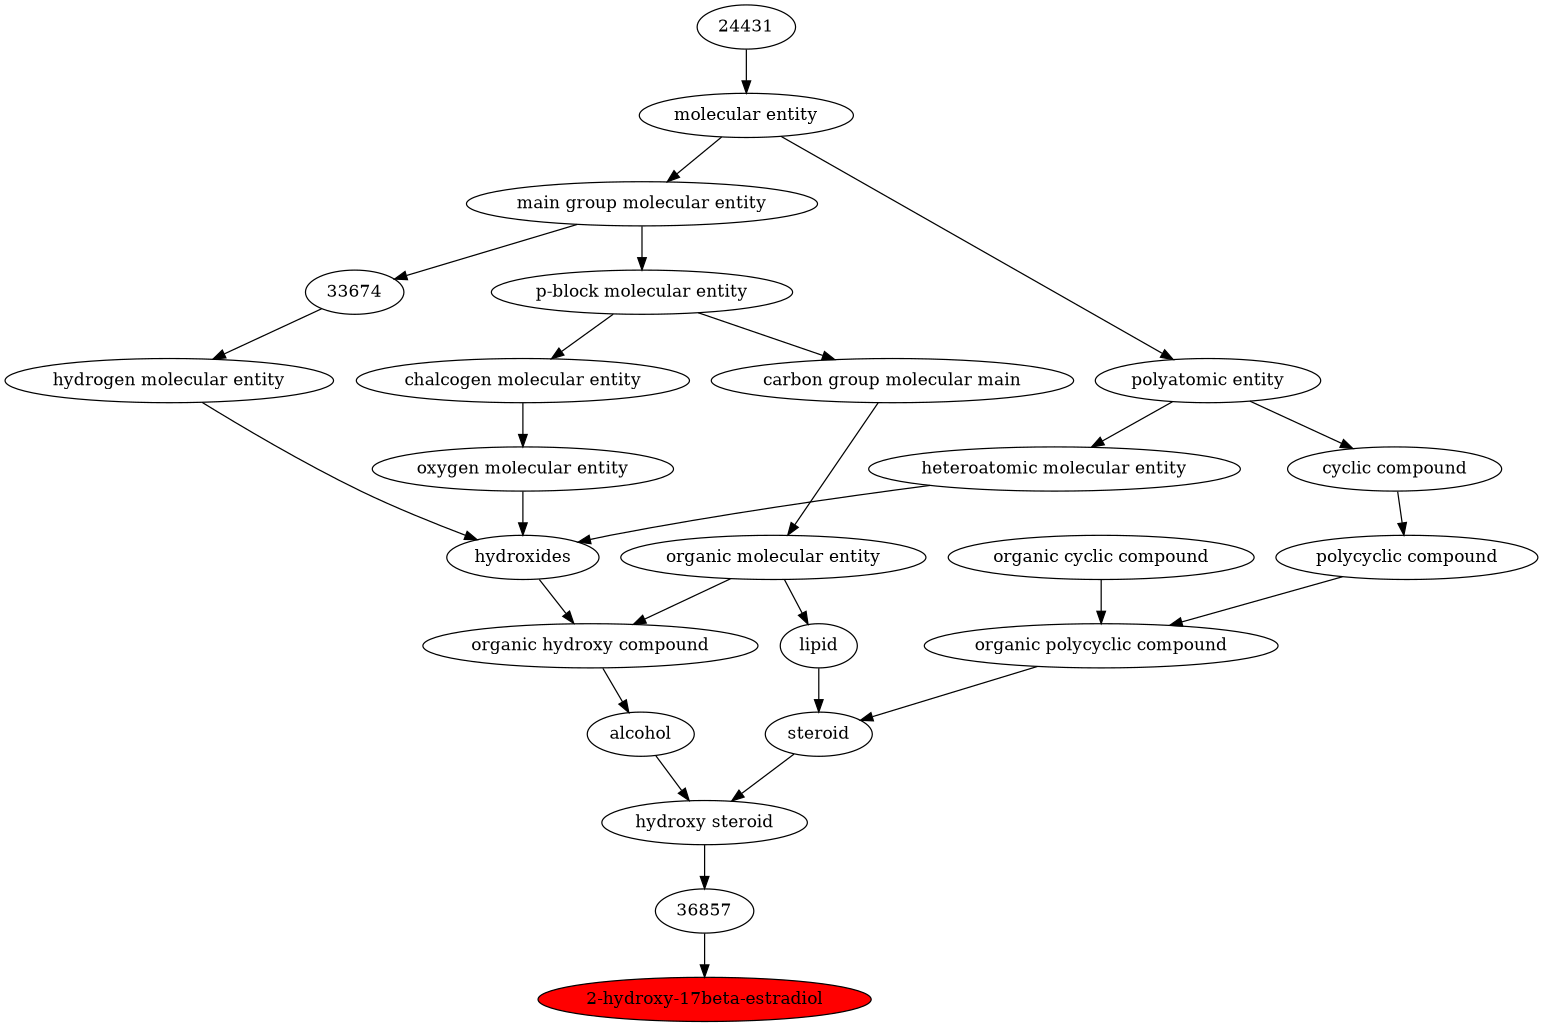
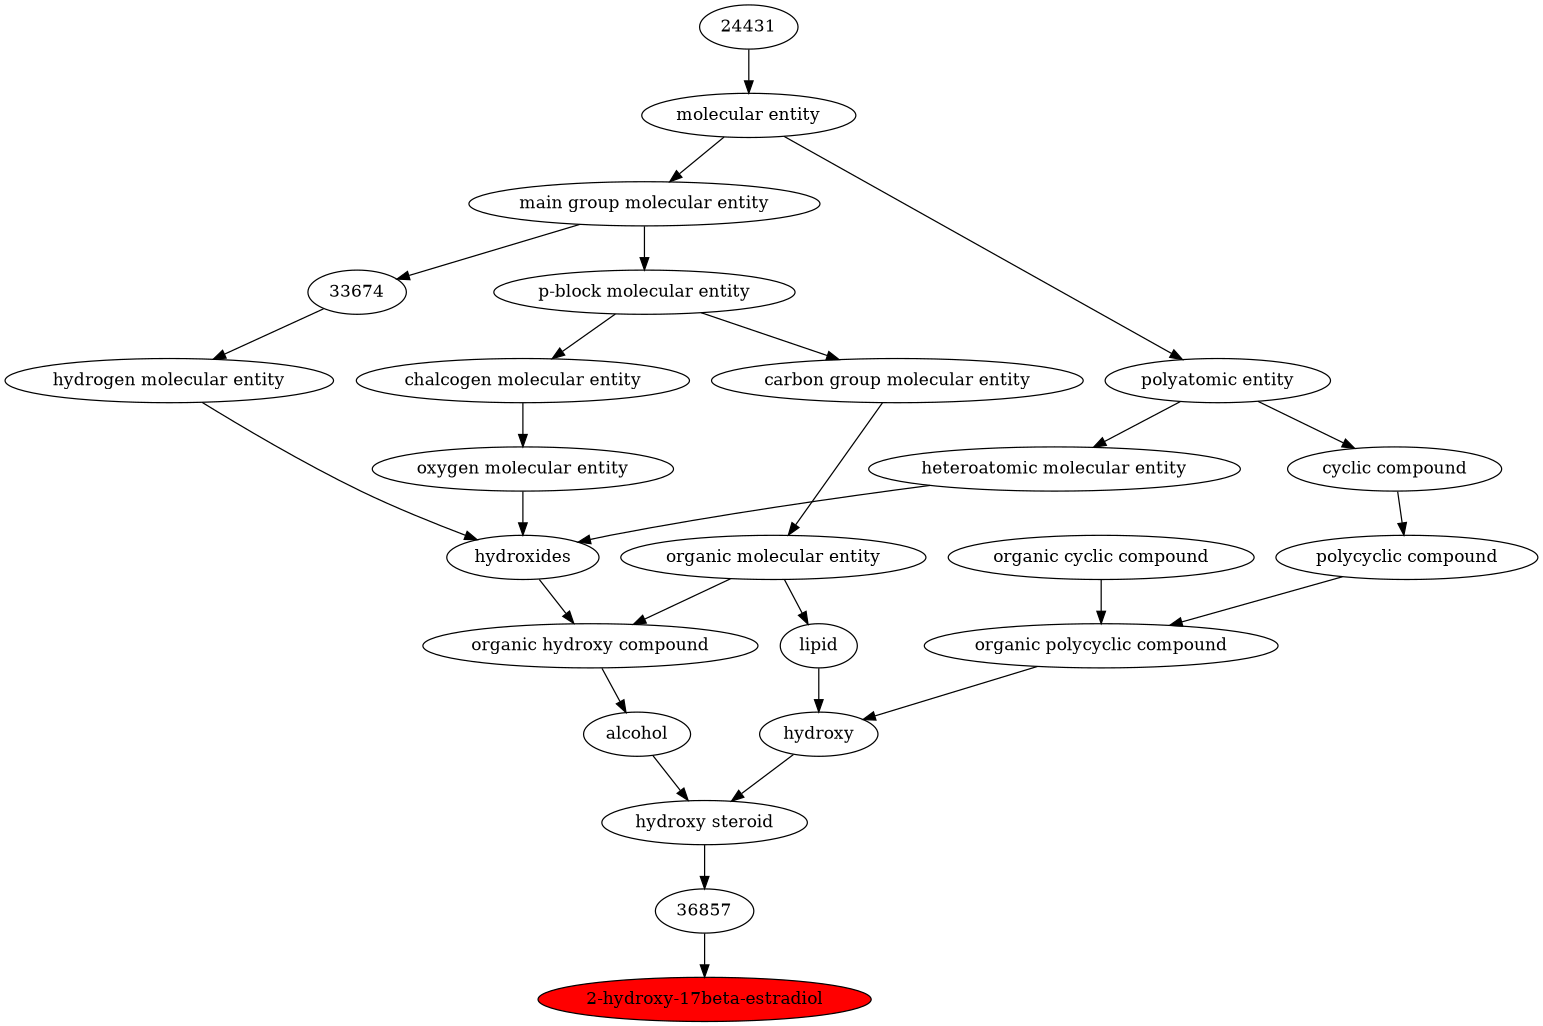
(892, 381) -> (897, 381)
(819, 734) -> (819, 734)
